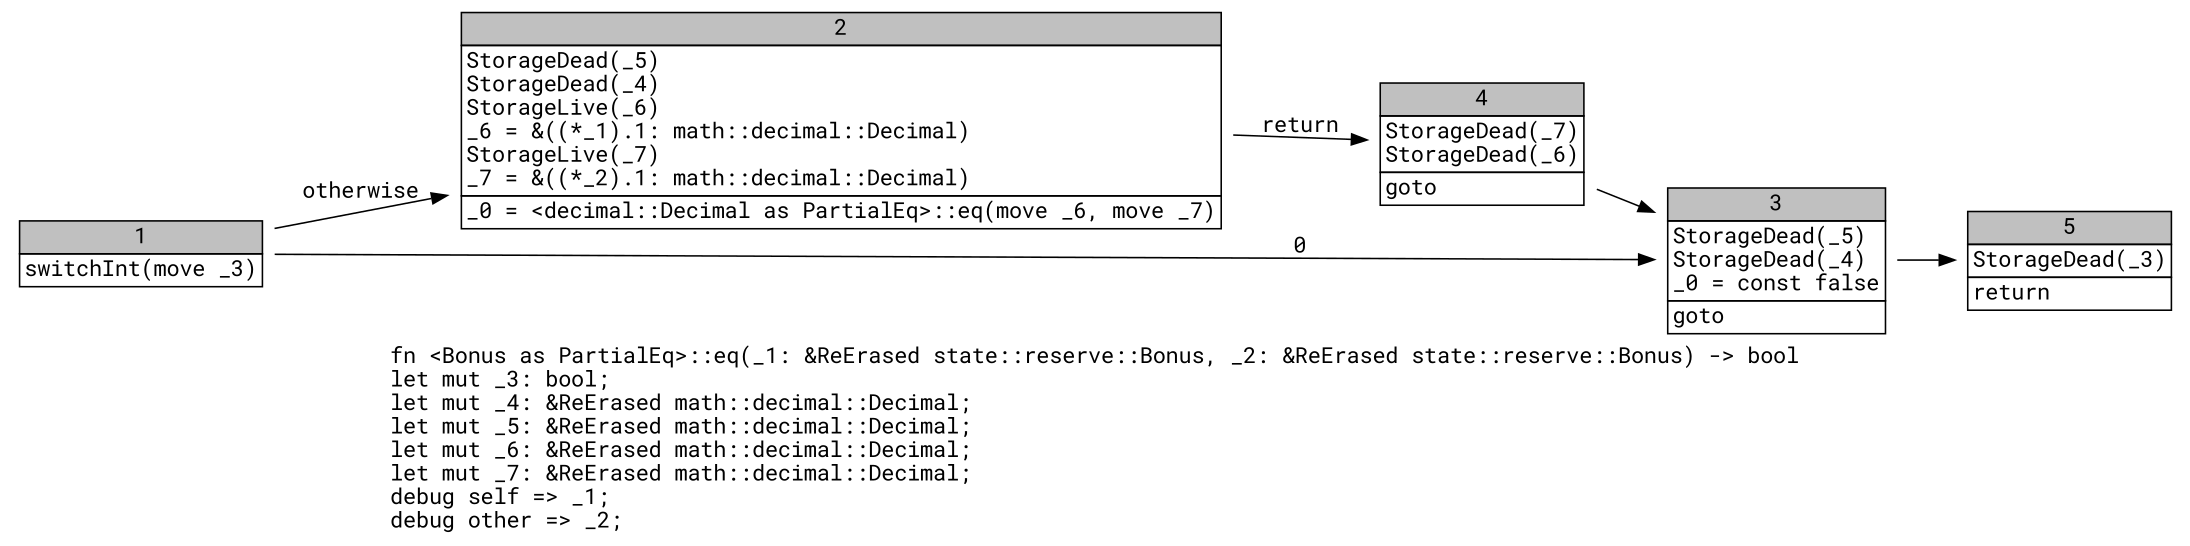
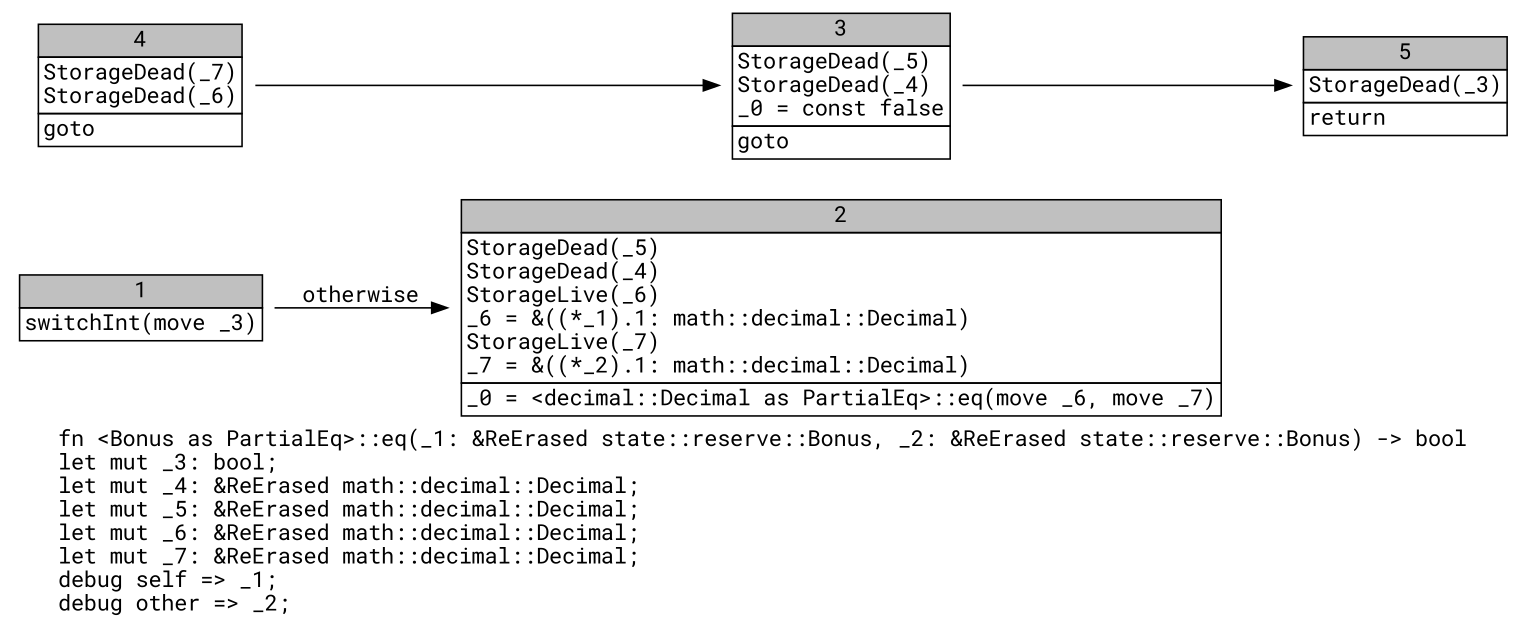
(1292, 137) -> none
(957, 257) -> none
